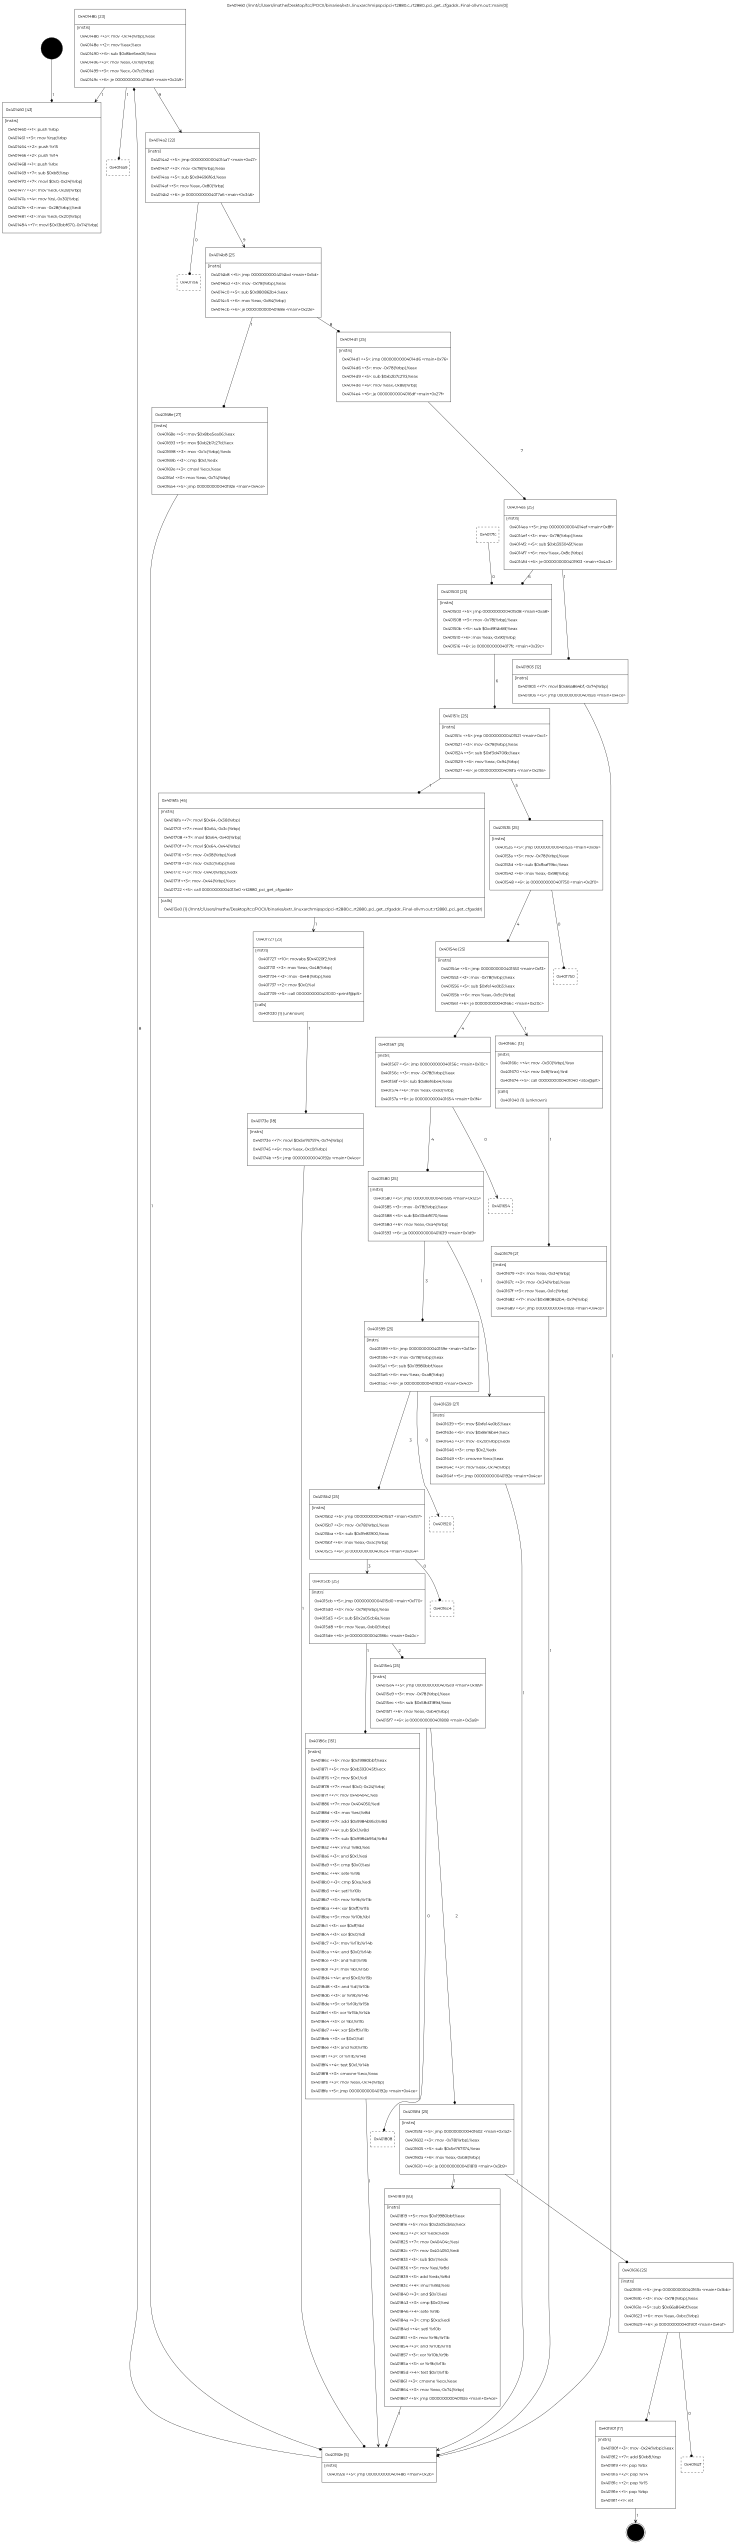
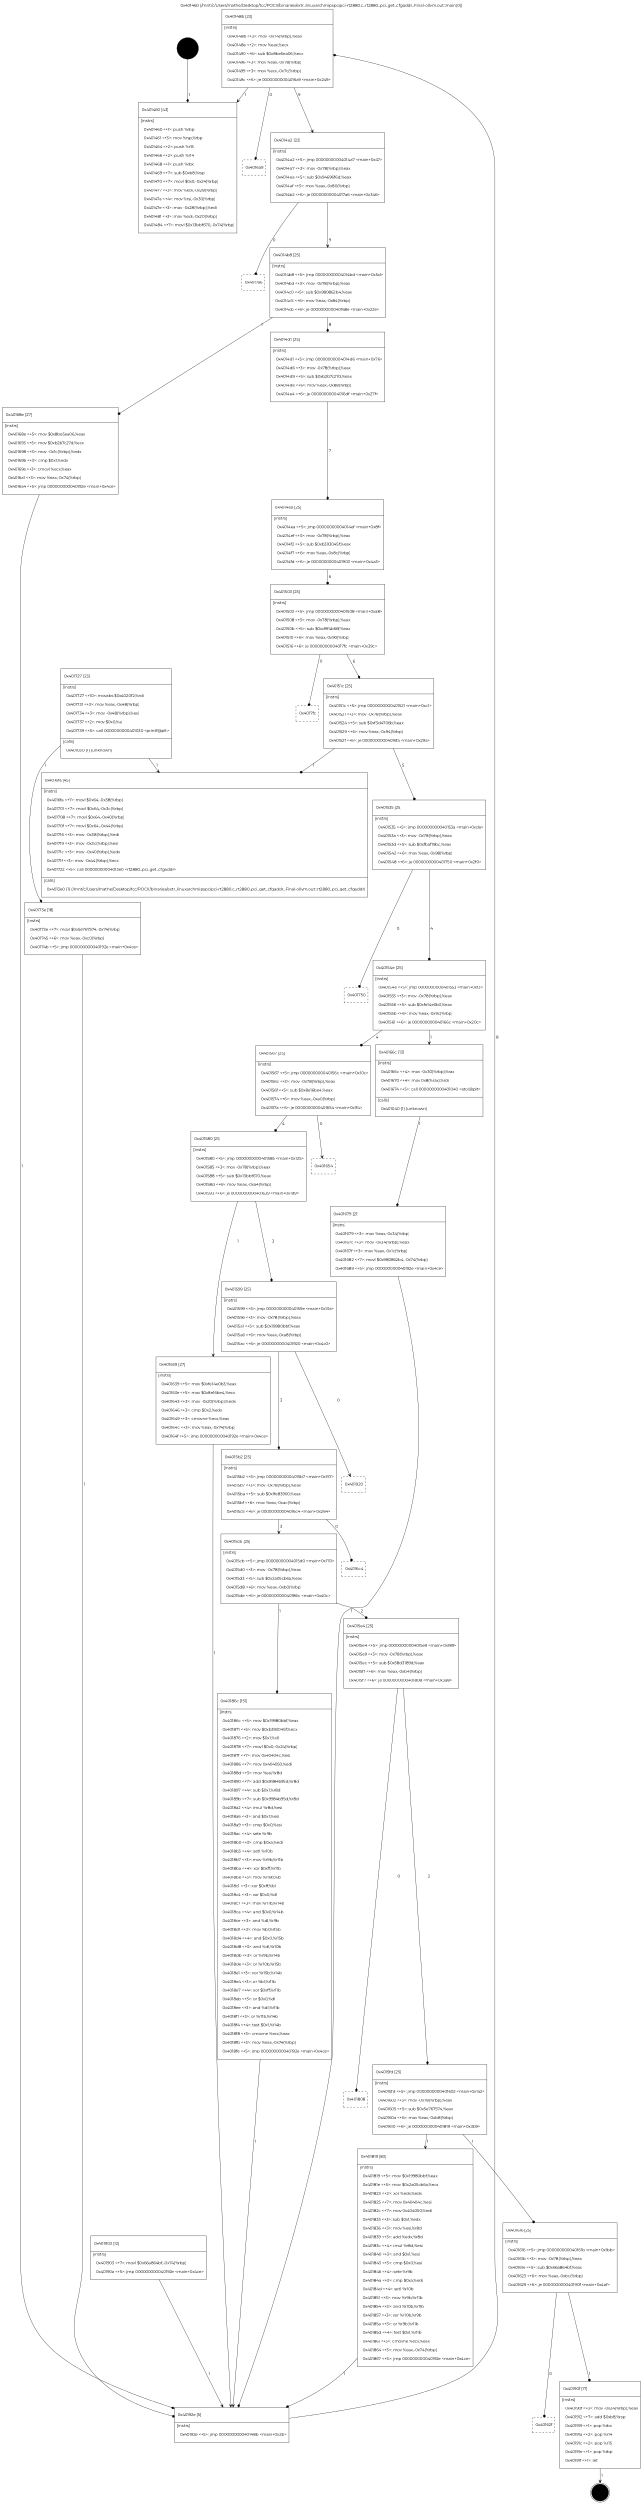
(127, 95) -> (270, 95)
(490, 562) -> (315, 679)
(566, 613) -> none
(314, 923) -> (153, 764)
